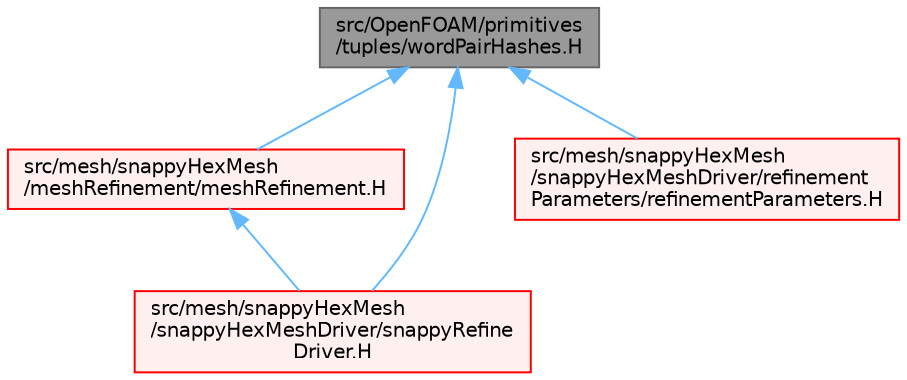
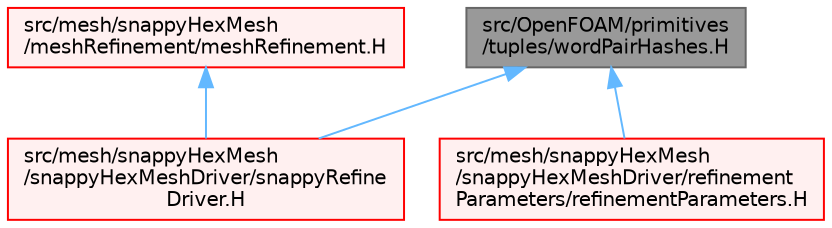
(324, 113) -> none
